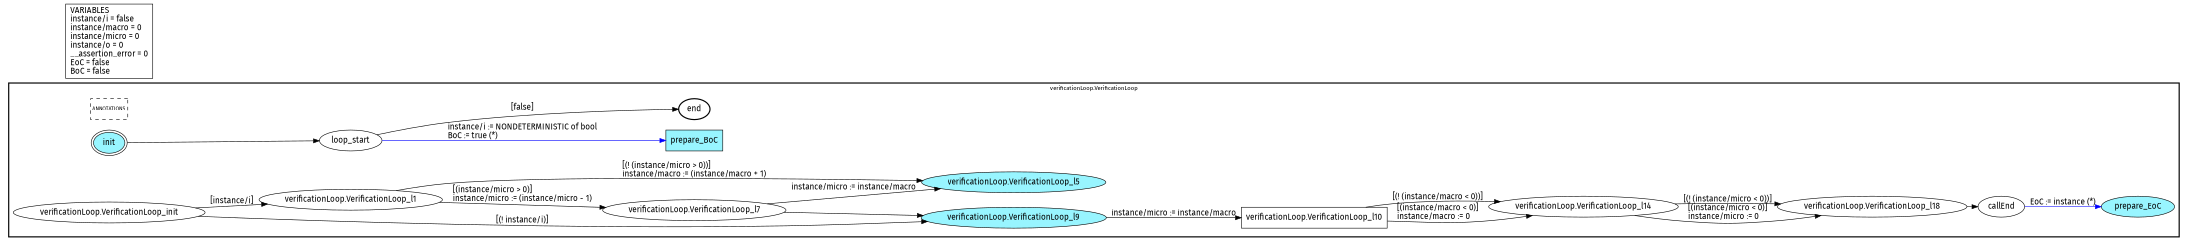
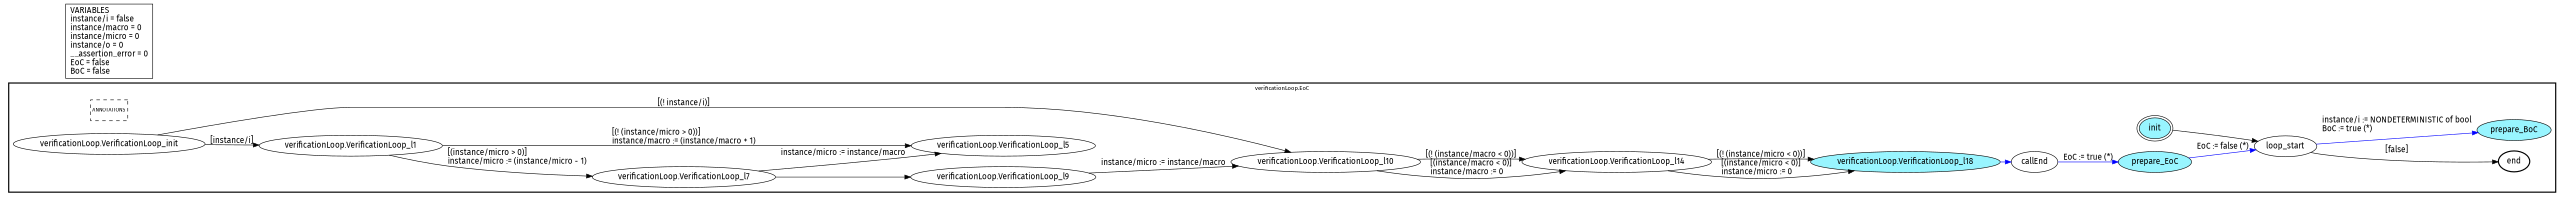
(1094, 89) -> (1282, 89)
(694, 140) -> (2514, 130)
none -> (2219, 154)
(1014, 182) -> (1003, 146)
(2063, 202) -> (2088, 158)
(1872, 207) -> (1905, 162)
(1969, 207) -> (2003, 162)
(1014, 218) -> (1003, 177)
(1314, 218) -> (1326, 162)
(560, 226) -> (722, 107)
